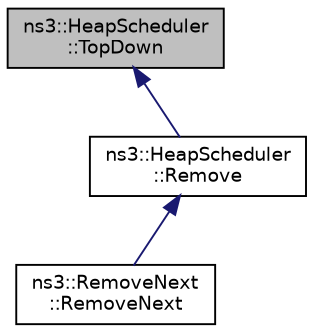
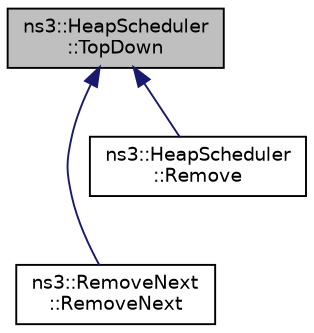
(151, 239) -> (68, 176)
